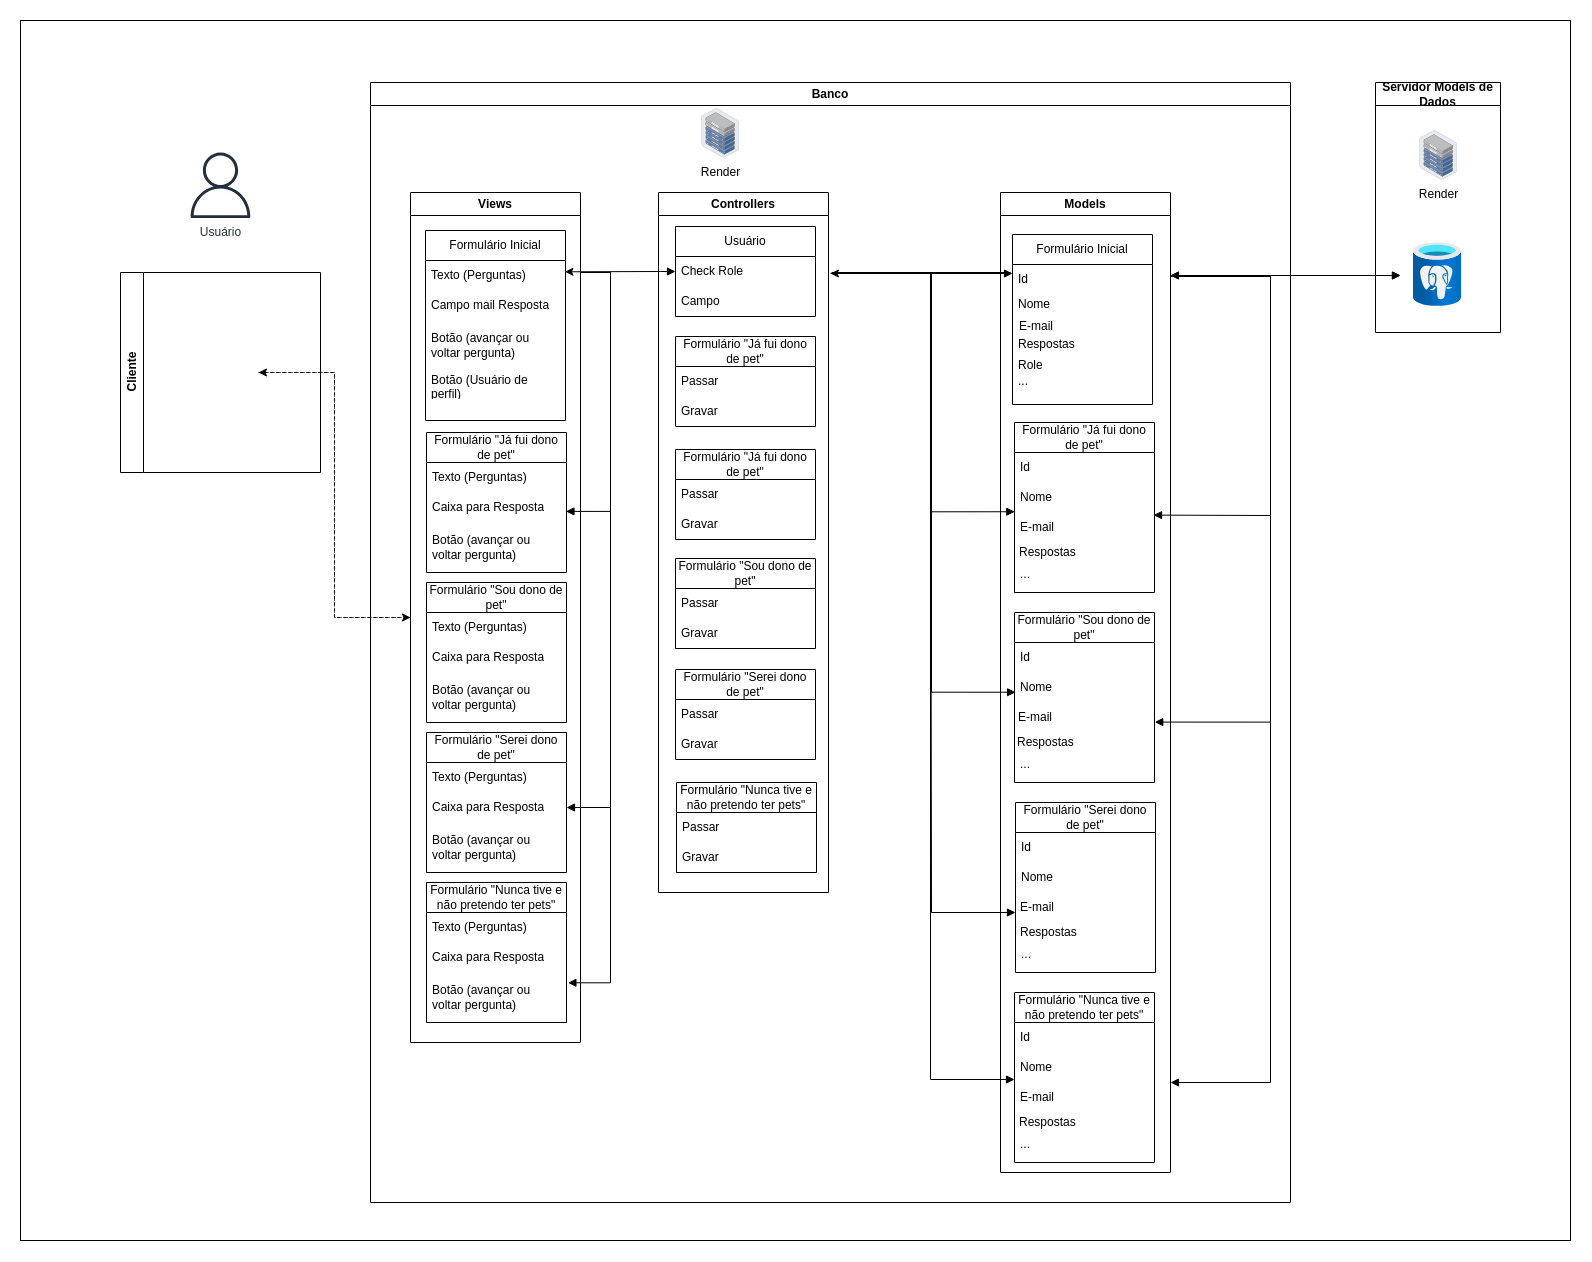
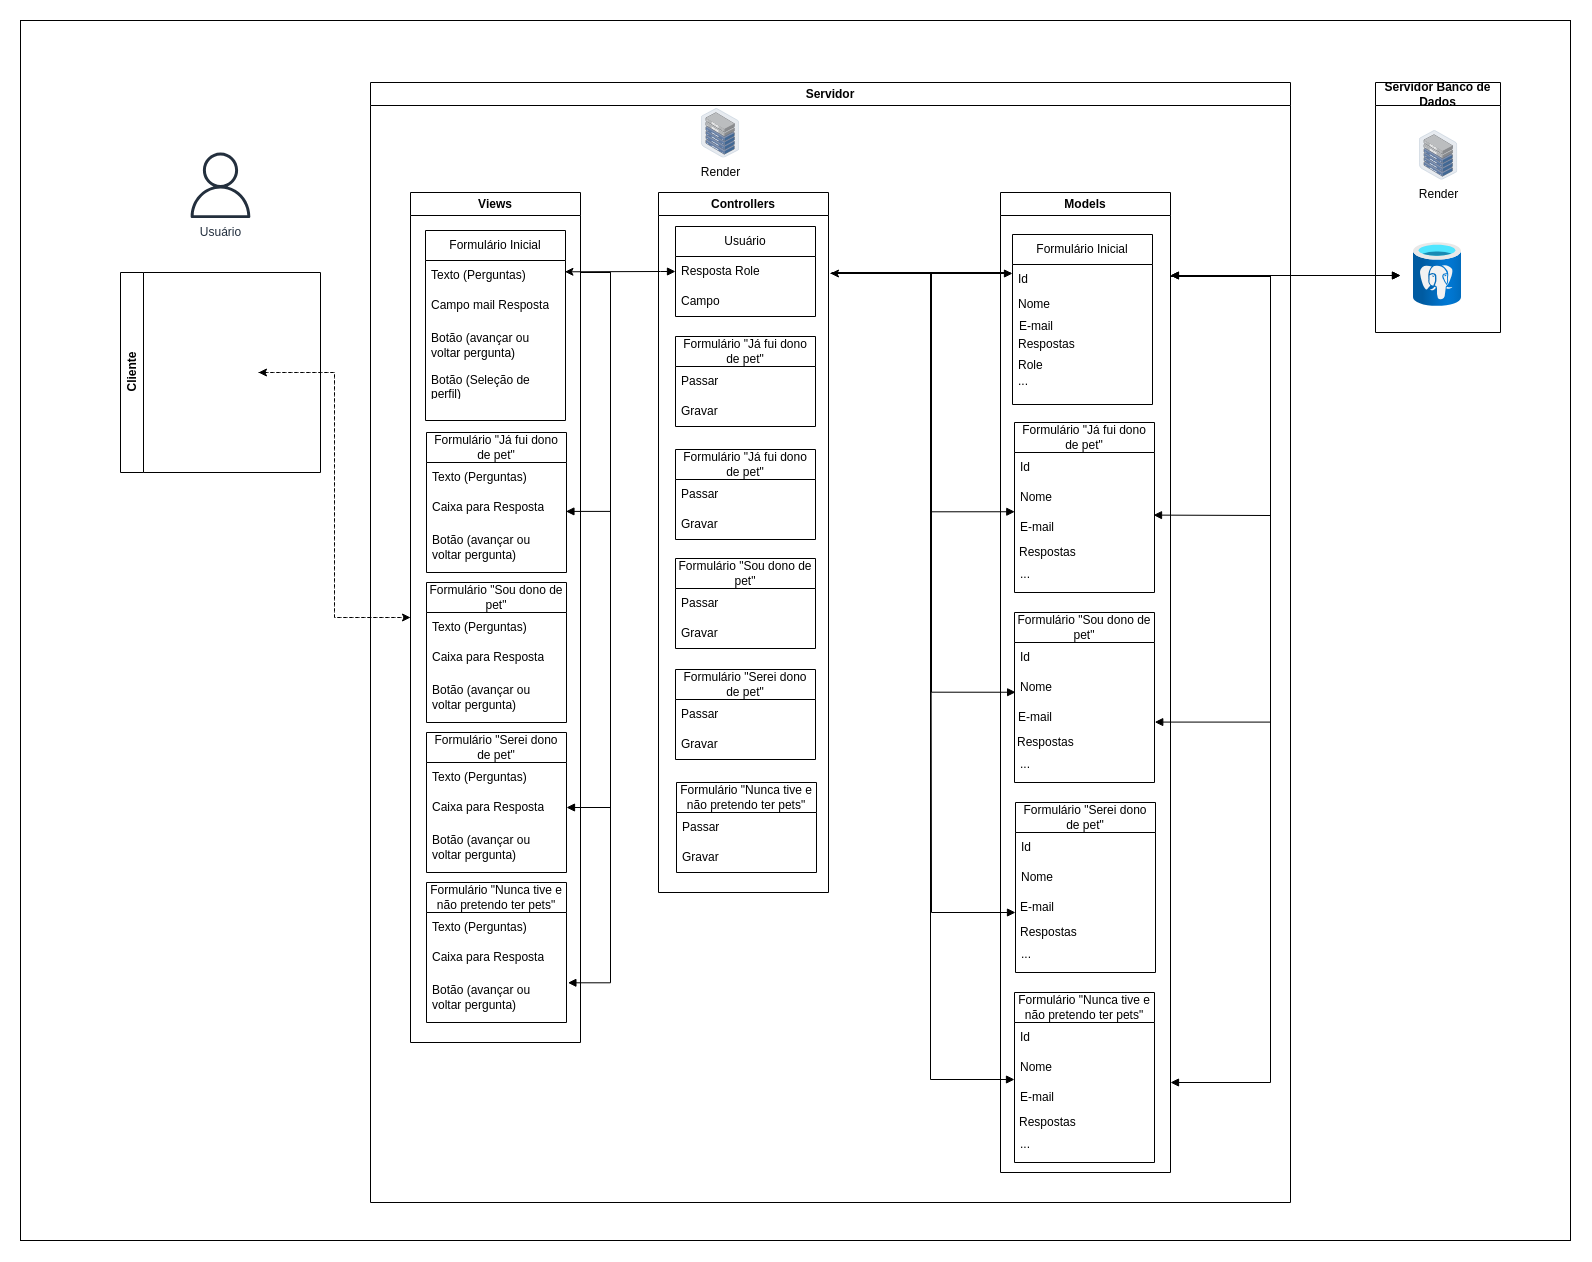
(831, 95) -> (831, 95)
(1438, 95) -> (1438, 95)
(712, 272) -> (722, 272)
(497, 386) -> (497, 386)
